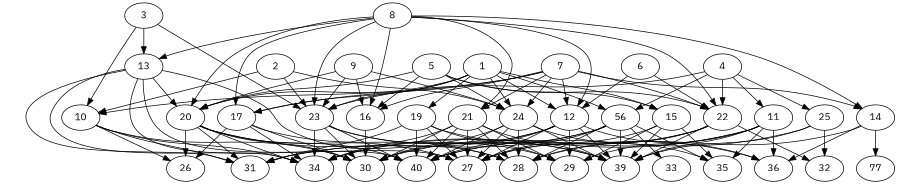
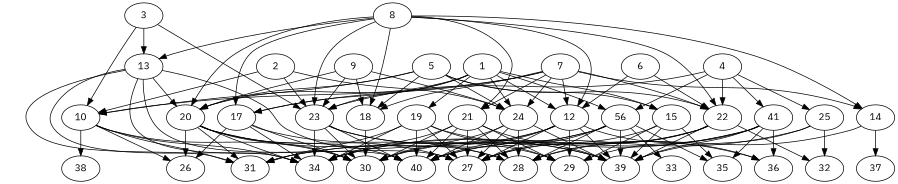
none -> (260, 94)
(366, 118) -> (366, 118)
(774, 118) -> (774, 118)
none -> (369, 141)
(829, 141) -> none
(617, 143) -> none
none -> (81, 169)
(876, 169) -> (876, 169)
